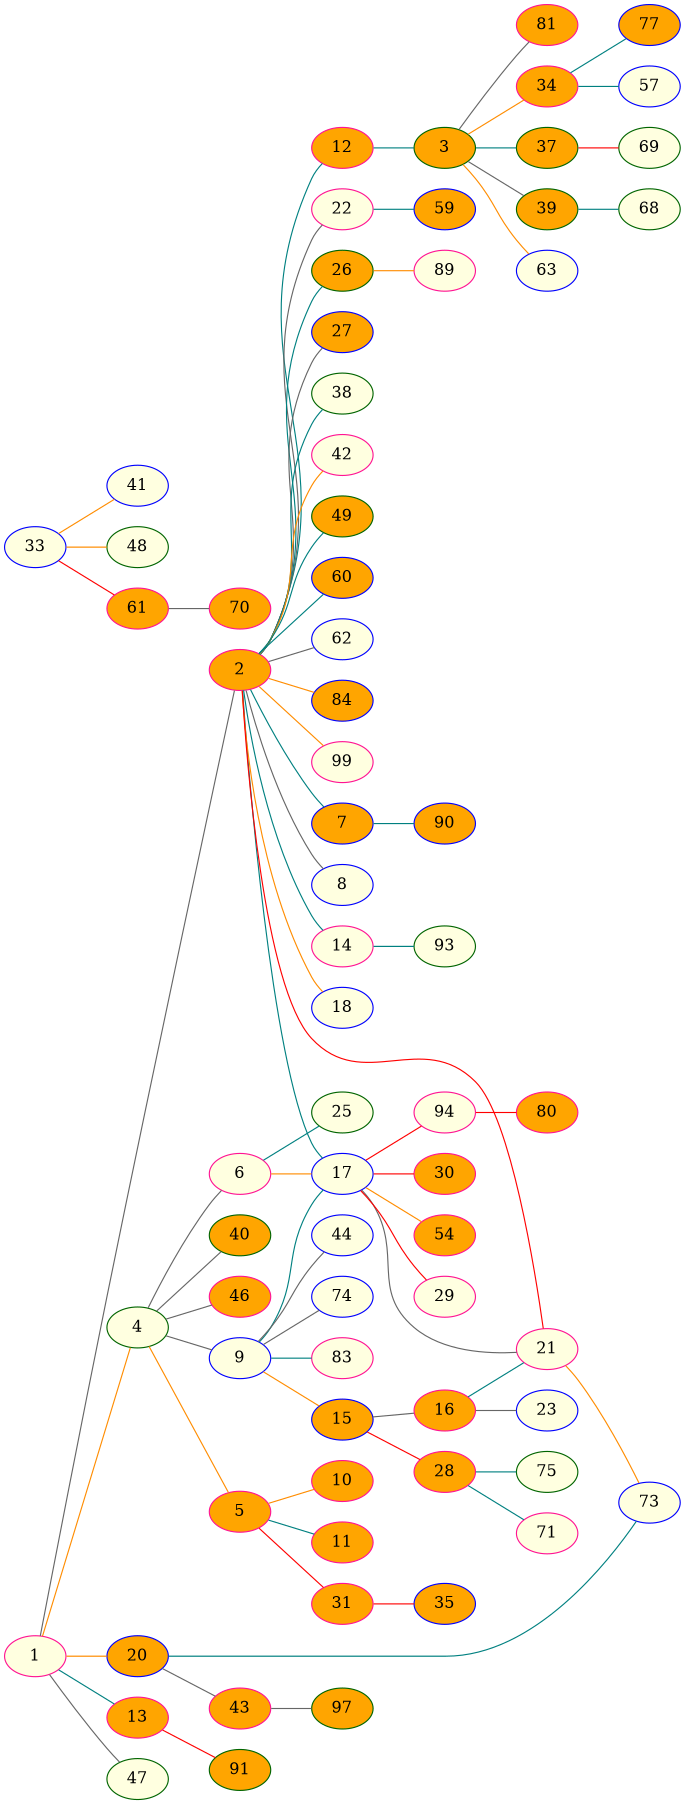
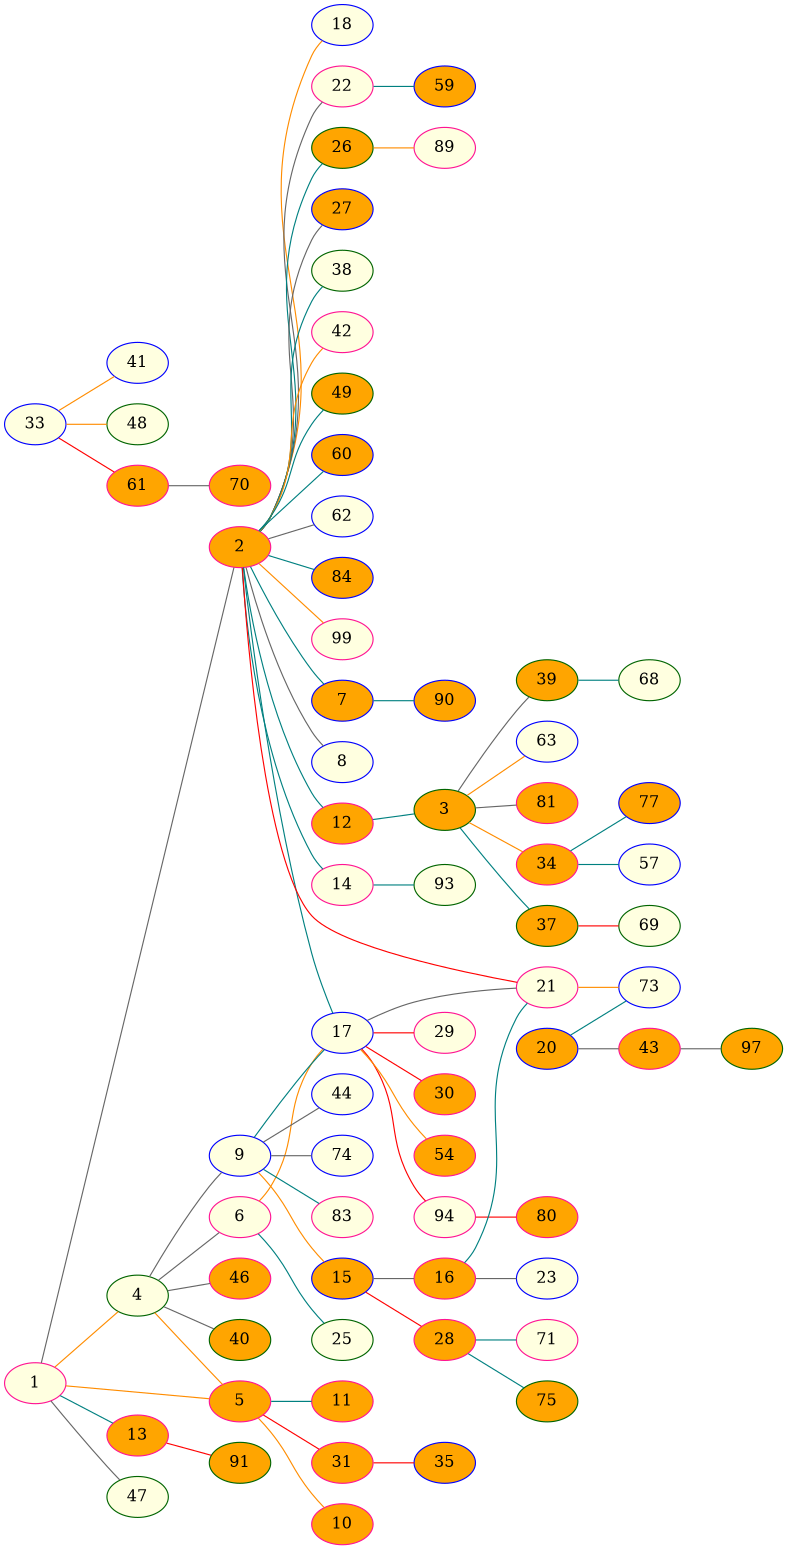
(291, 685) -> (291, 563)
(547, 1472) -> (547, 1401)
(87, 1656) -> (138, 1392)
